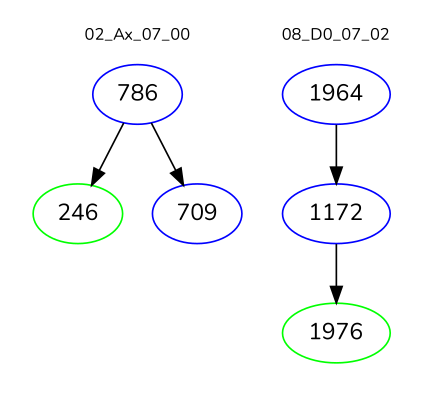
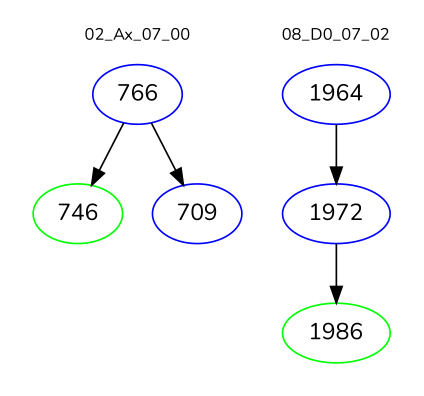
(138, 94) -> (138, 94)
(78, 214) -> (78, 214)
(336, 214) -> (336, 214)
(336, 333) -> (336, 333)
